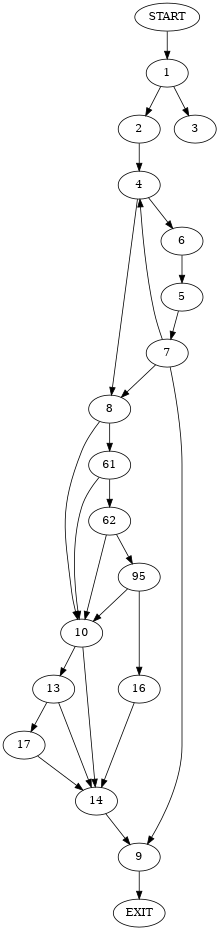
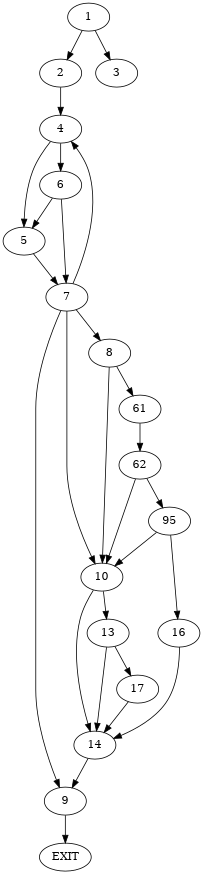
(167, 17) -> none
none -> (64, 237)
(125, 293) -> (30, 178)
(75, 542) -> (67, 436)
